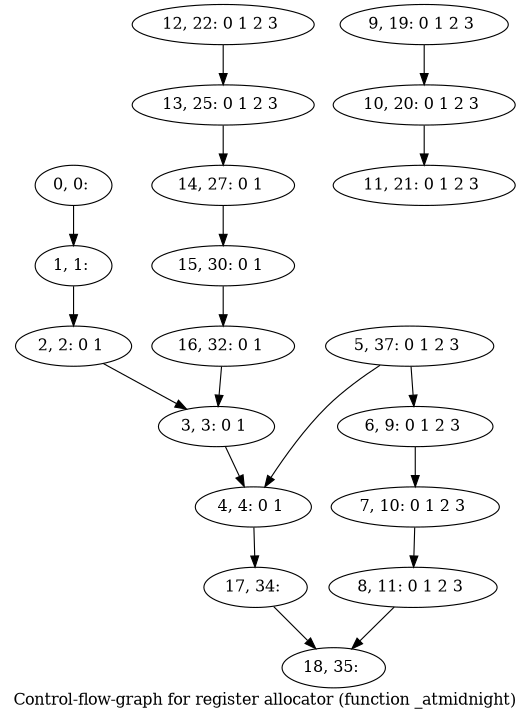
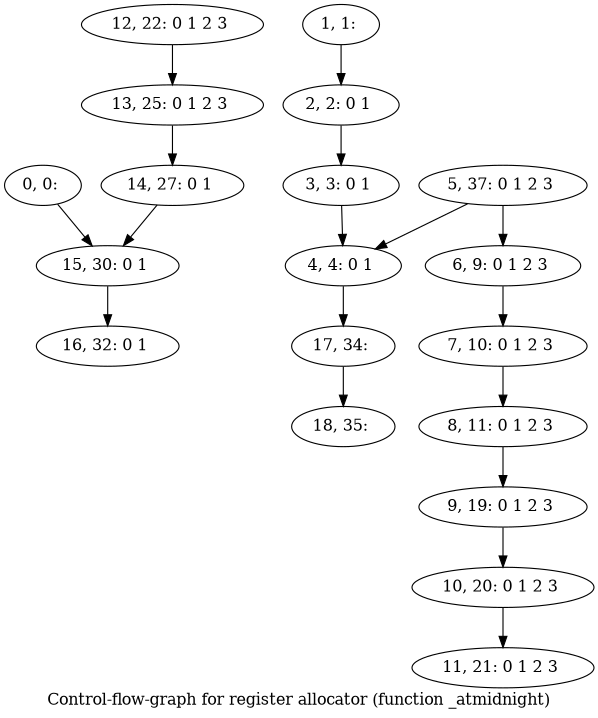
(74, 220) -> (71, 221)
(220, 381) -> none
(377, 624) -> (503, 461)
